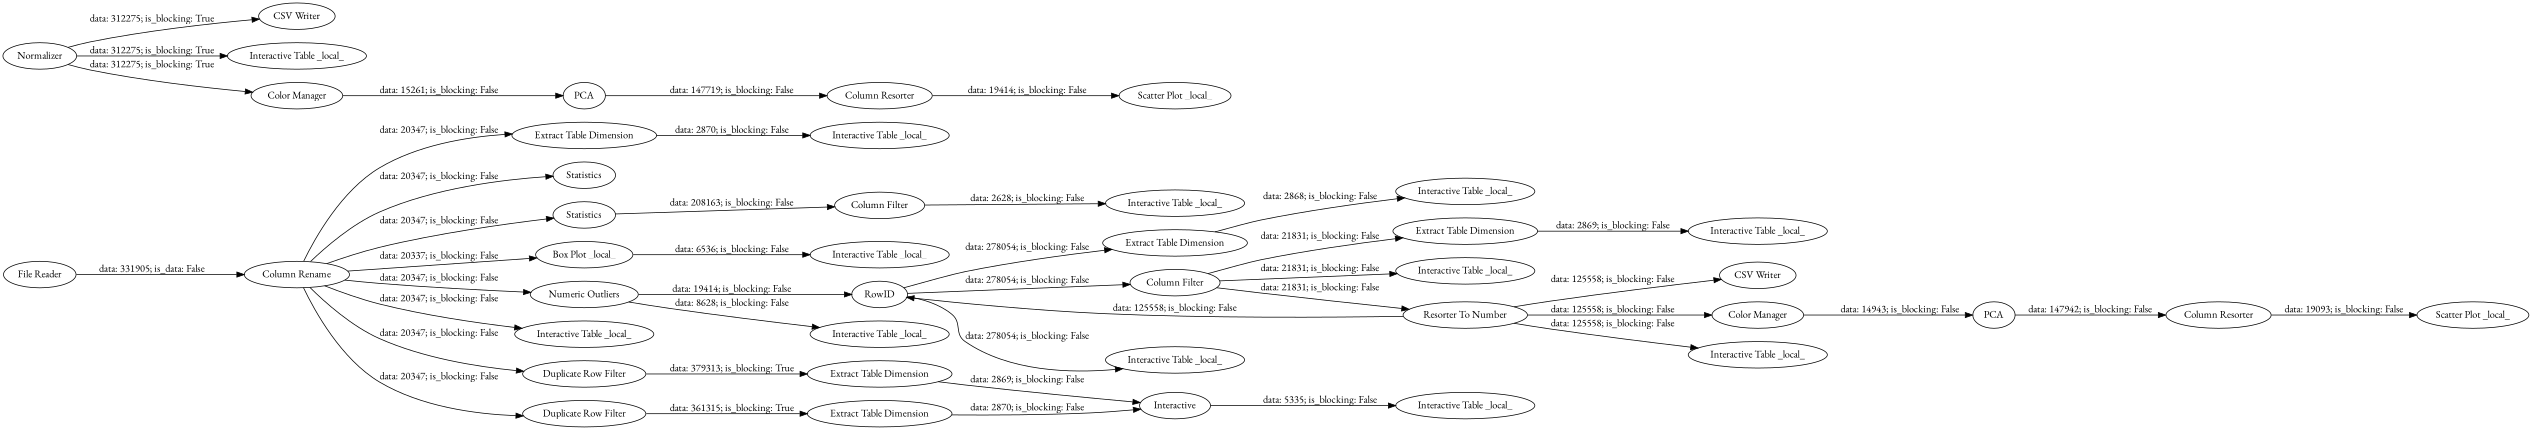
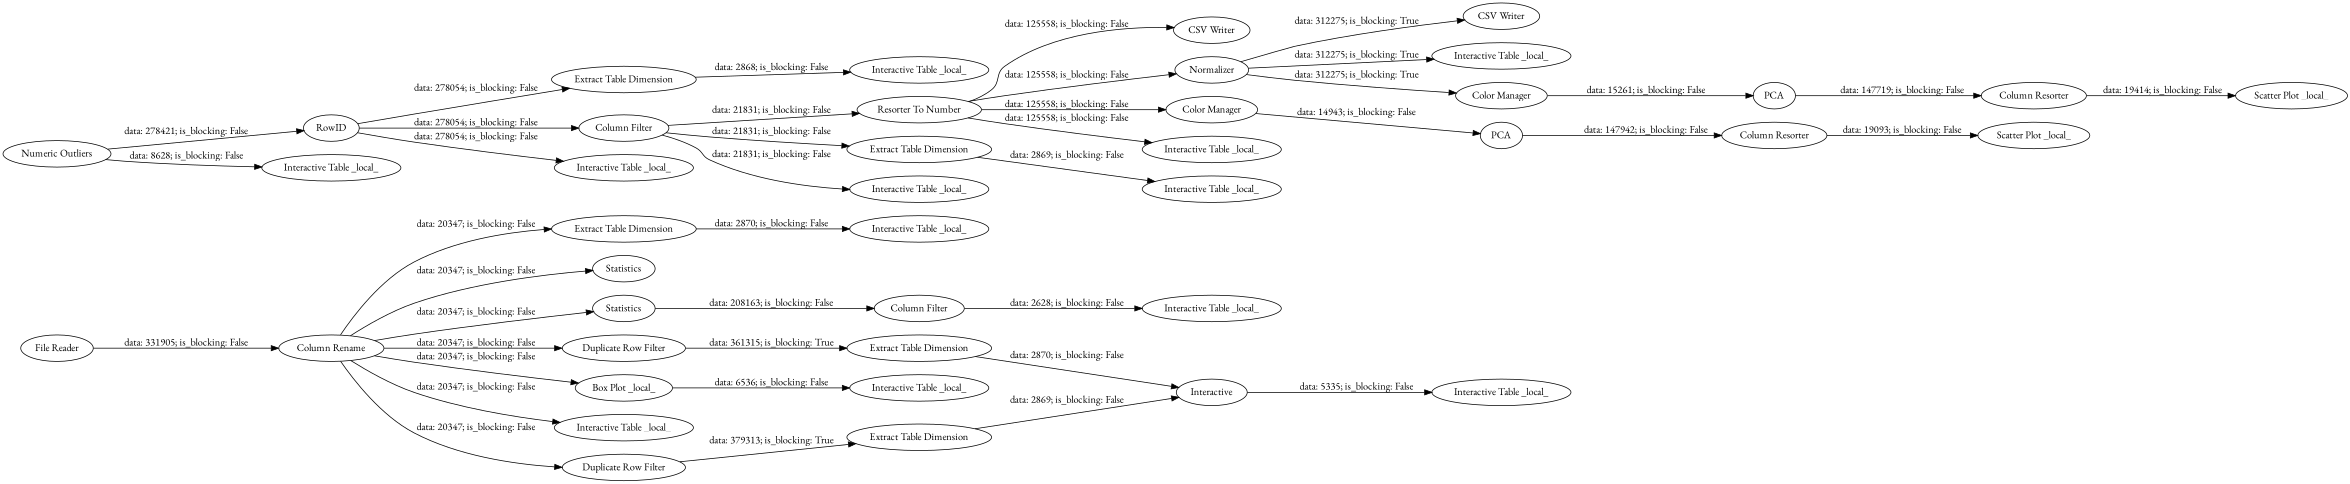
(439, 256) -> (476, 357)
(152, 269) -> (187, 343)
(434, 287) -> none
(732, 289) -> (187, 131)
(1158, 316) -> (1068, 87)
